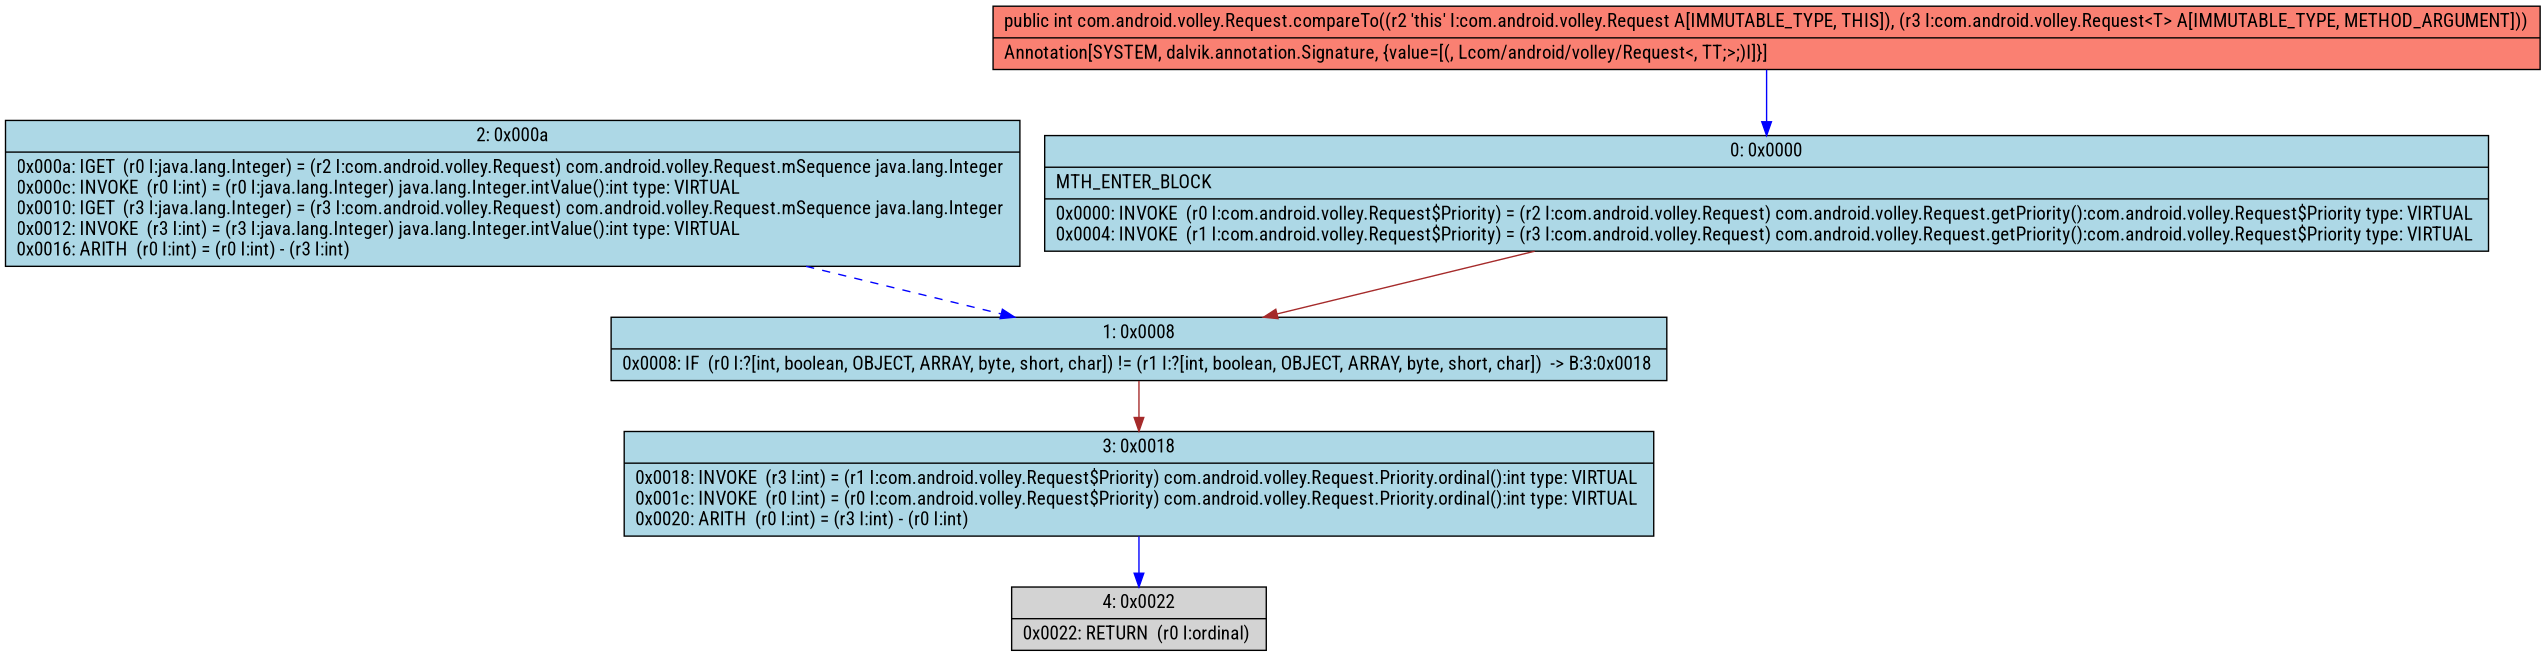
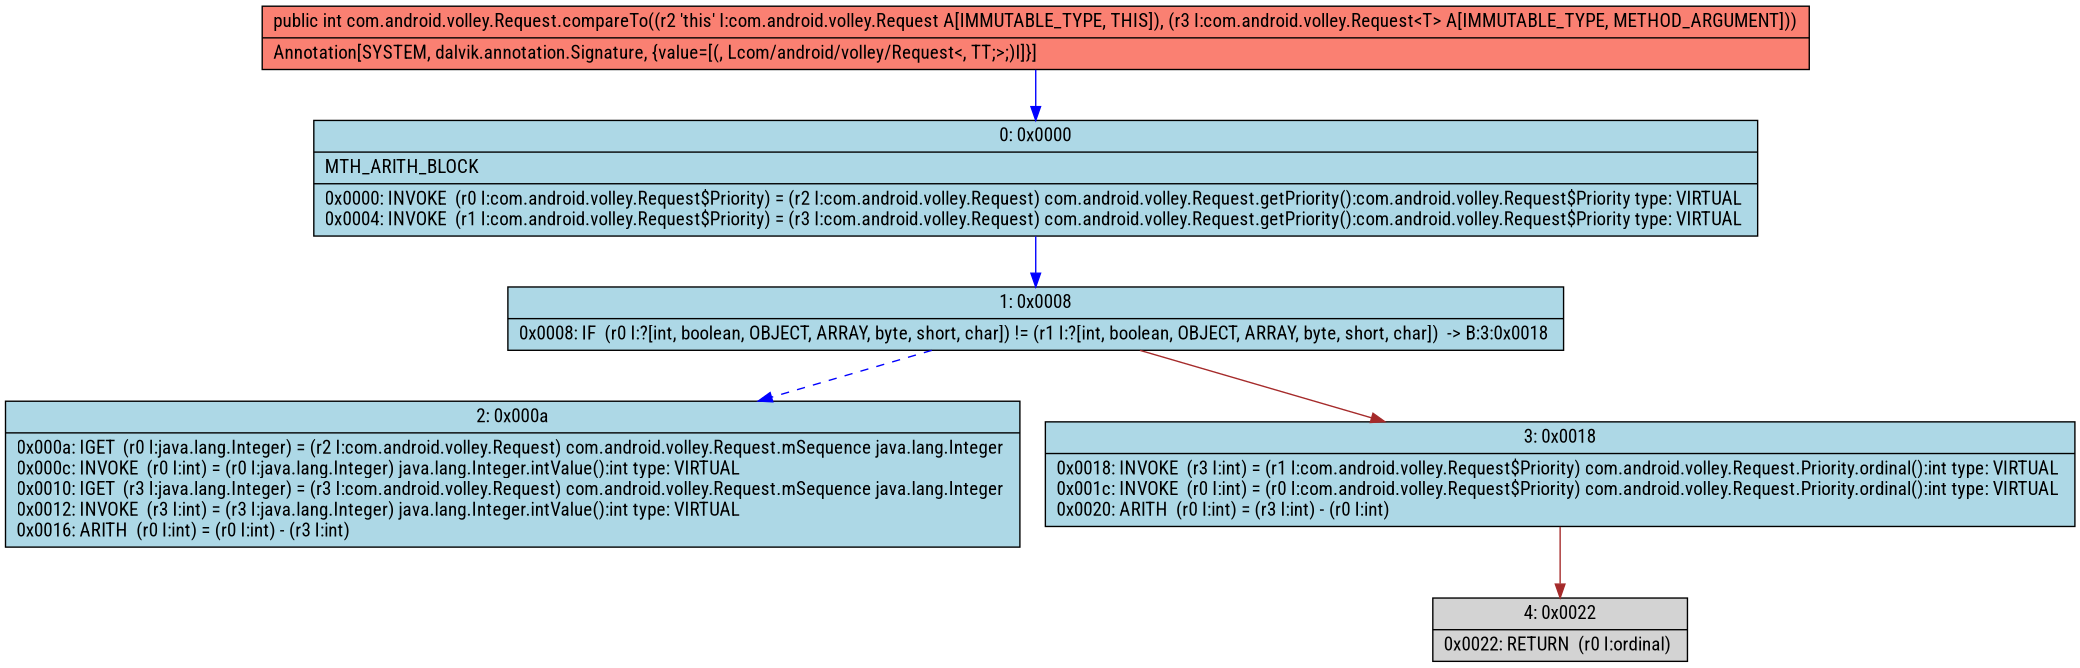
(1134, 182) -> (402, 167)
(1406, 283) -> (1036, 255)
(904, 290) -> (852, 374)
(1139, 555) -> (1560, 555)
